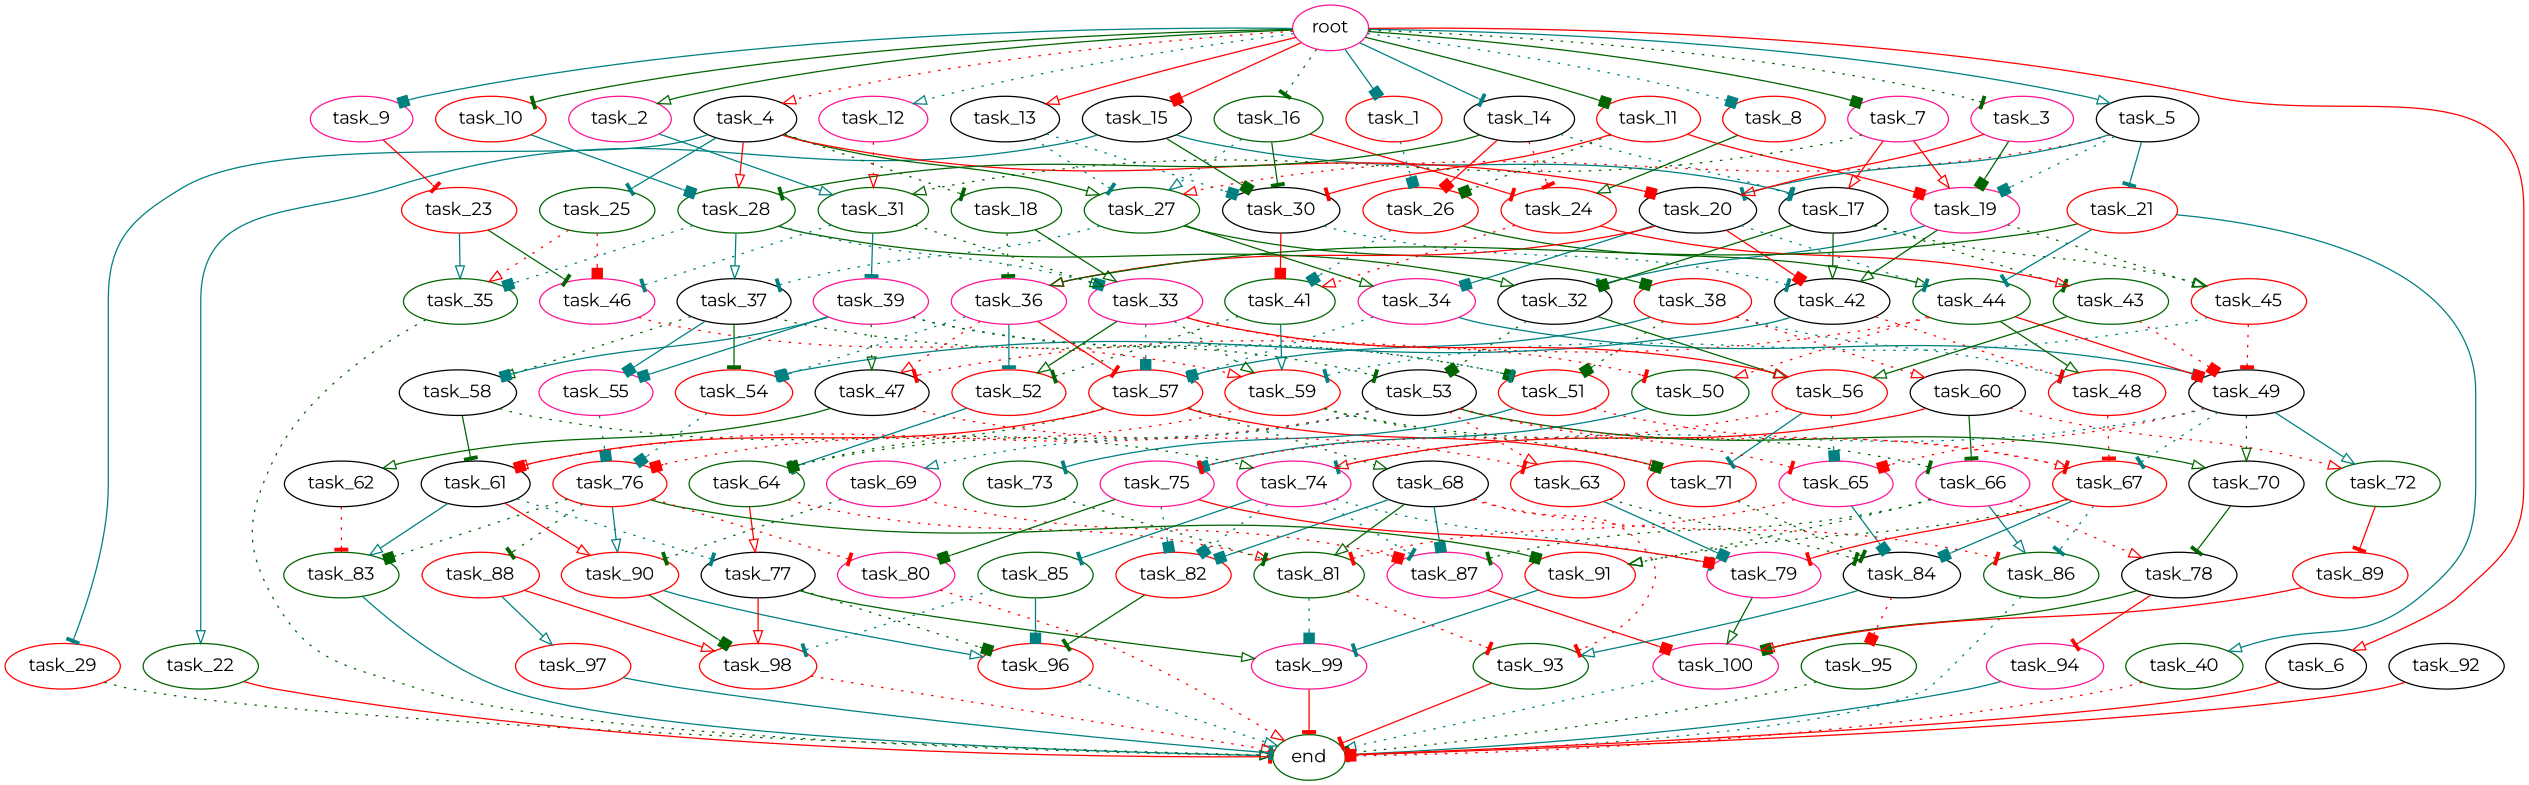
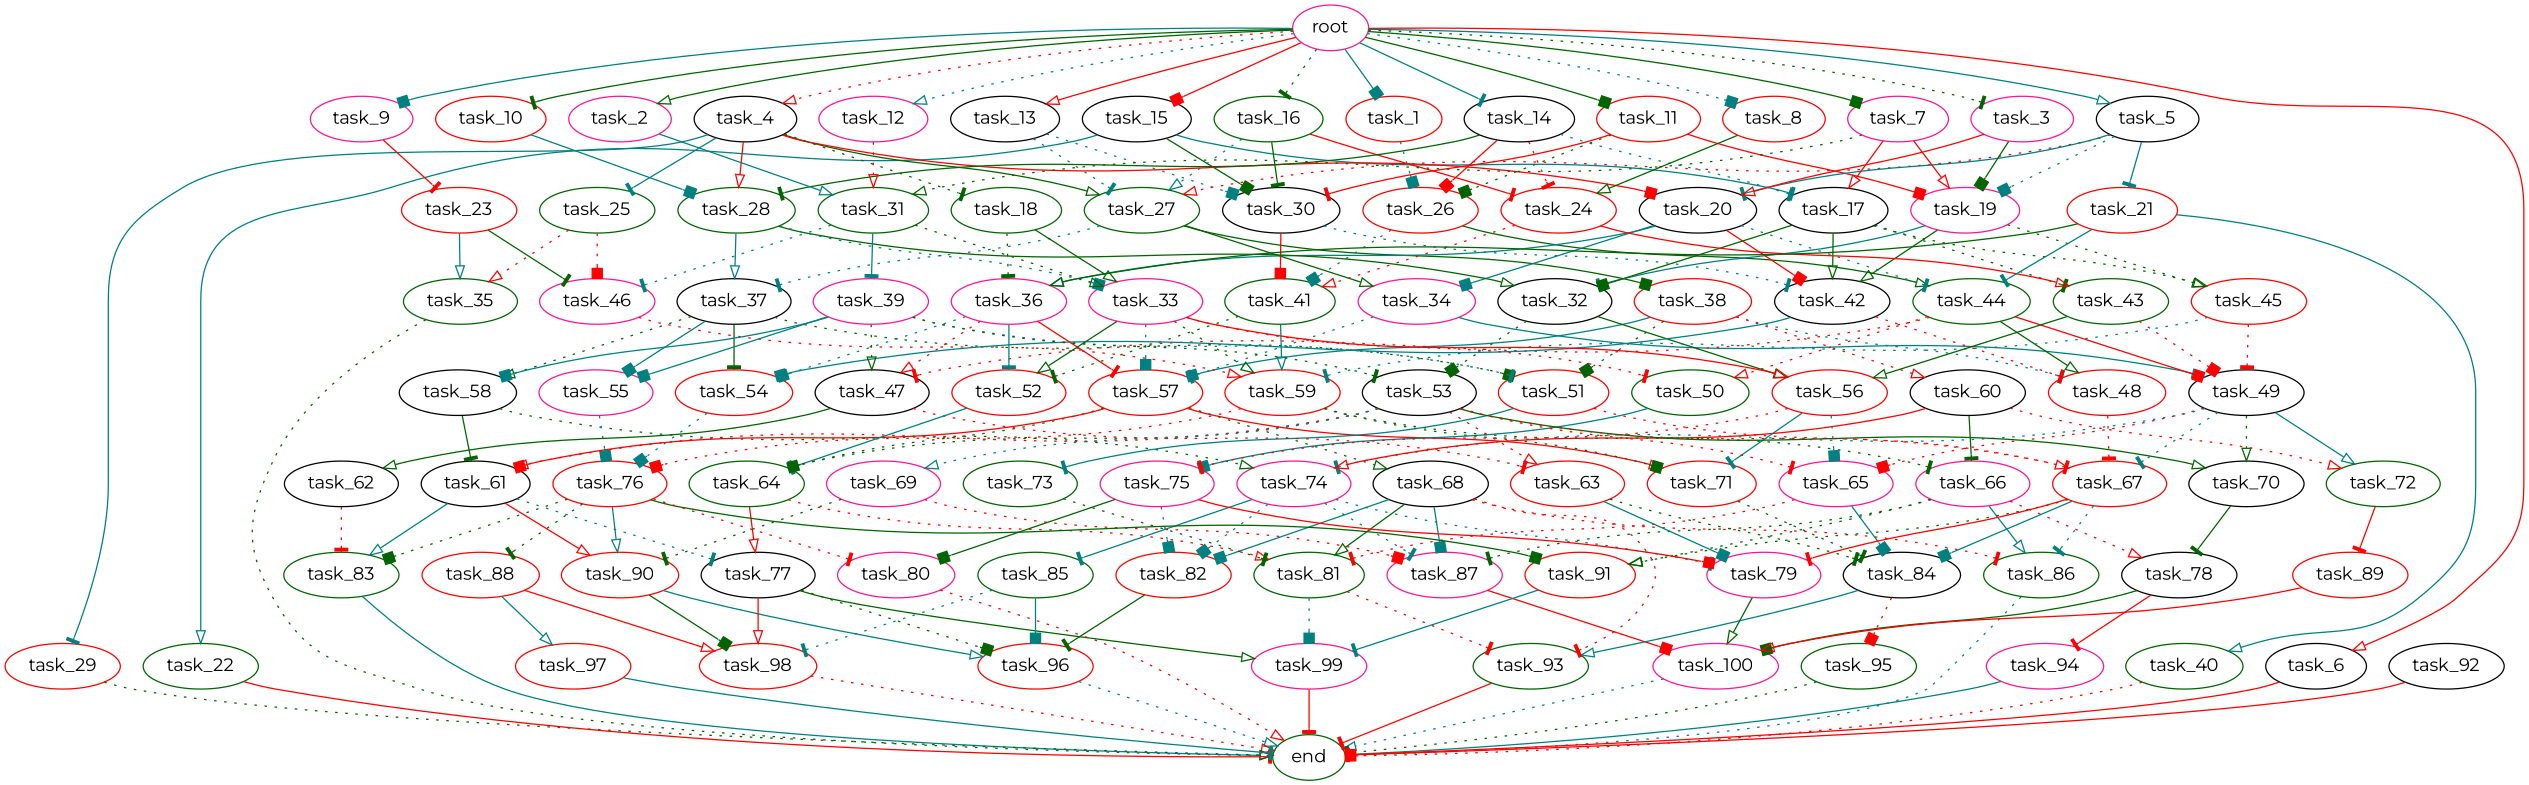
(609, 253) -> none
(1359, 255) -> (1359, 255)
